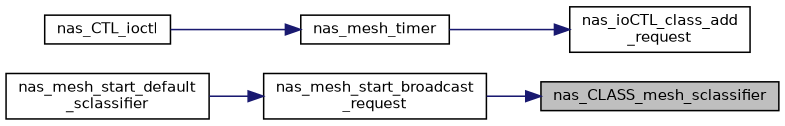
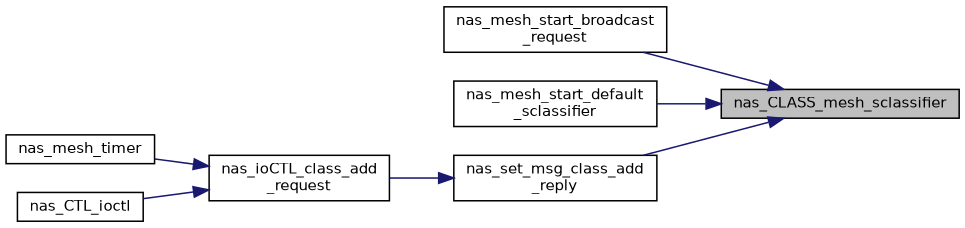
(228, 30) -> (168, 195)
(229, 96) -> (681, 104)
none -> (555, 178)
